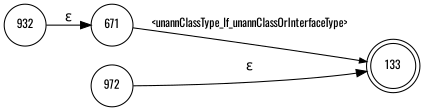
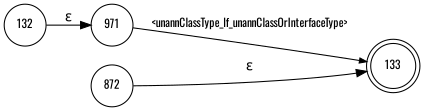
(25, 25) -> (25, 25)
(112, 25) -> (112, 25)
(112, 86) -> (112, 86)
